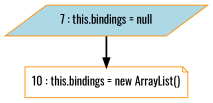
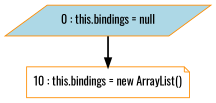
(106, 21) -> (108, 21)
